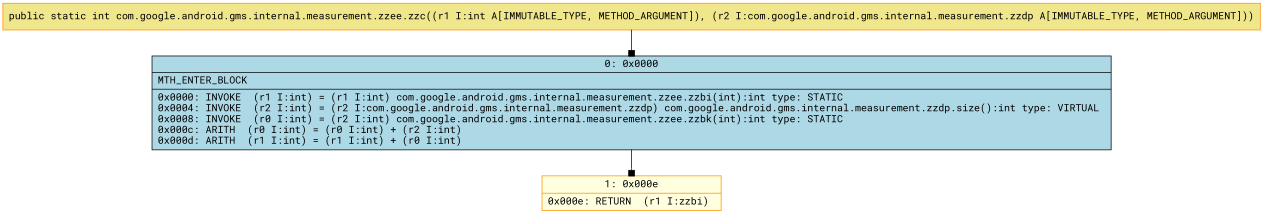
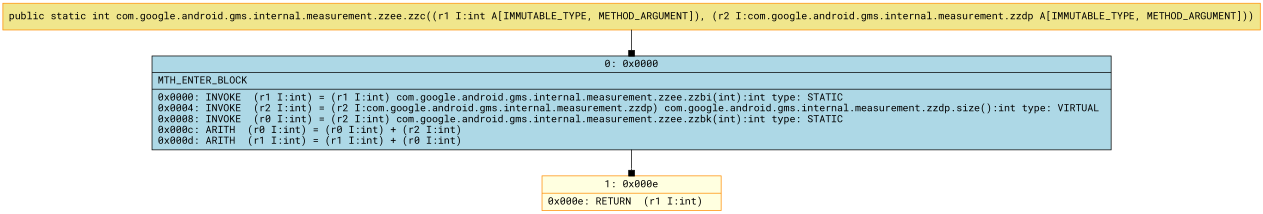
(632, 202) -> (628, 202)
